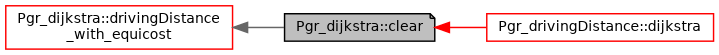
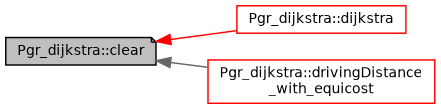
(266, 27) -> (189, 65)
(600, 27) -> (321, 20)
